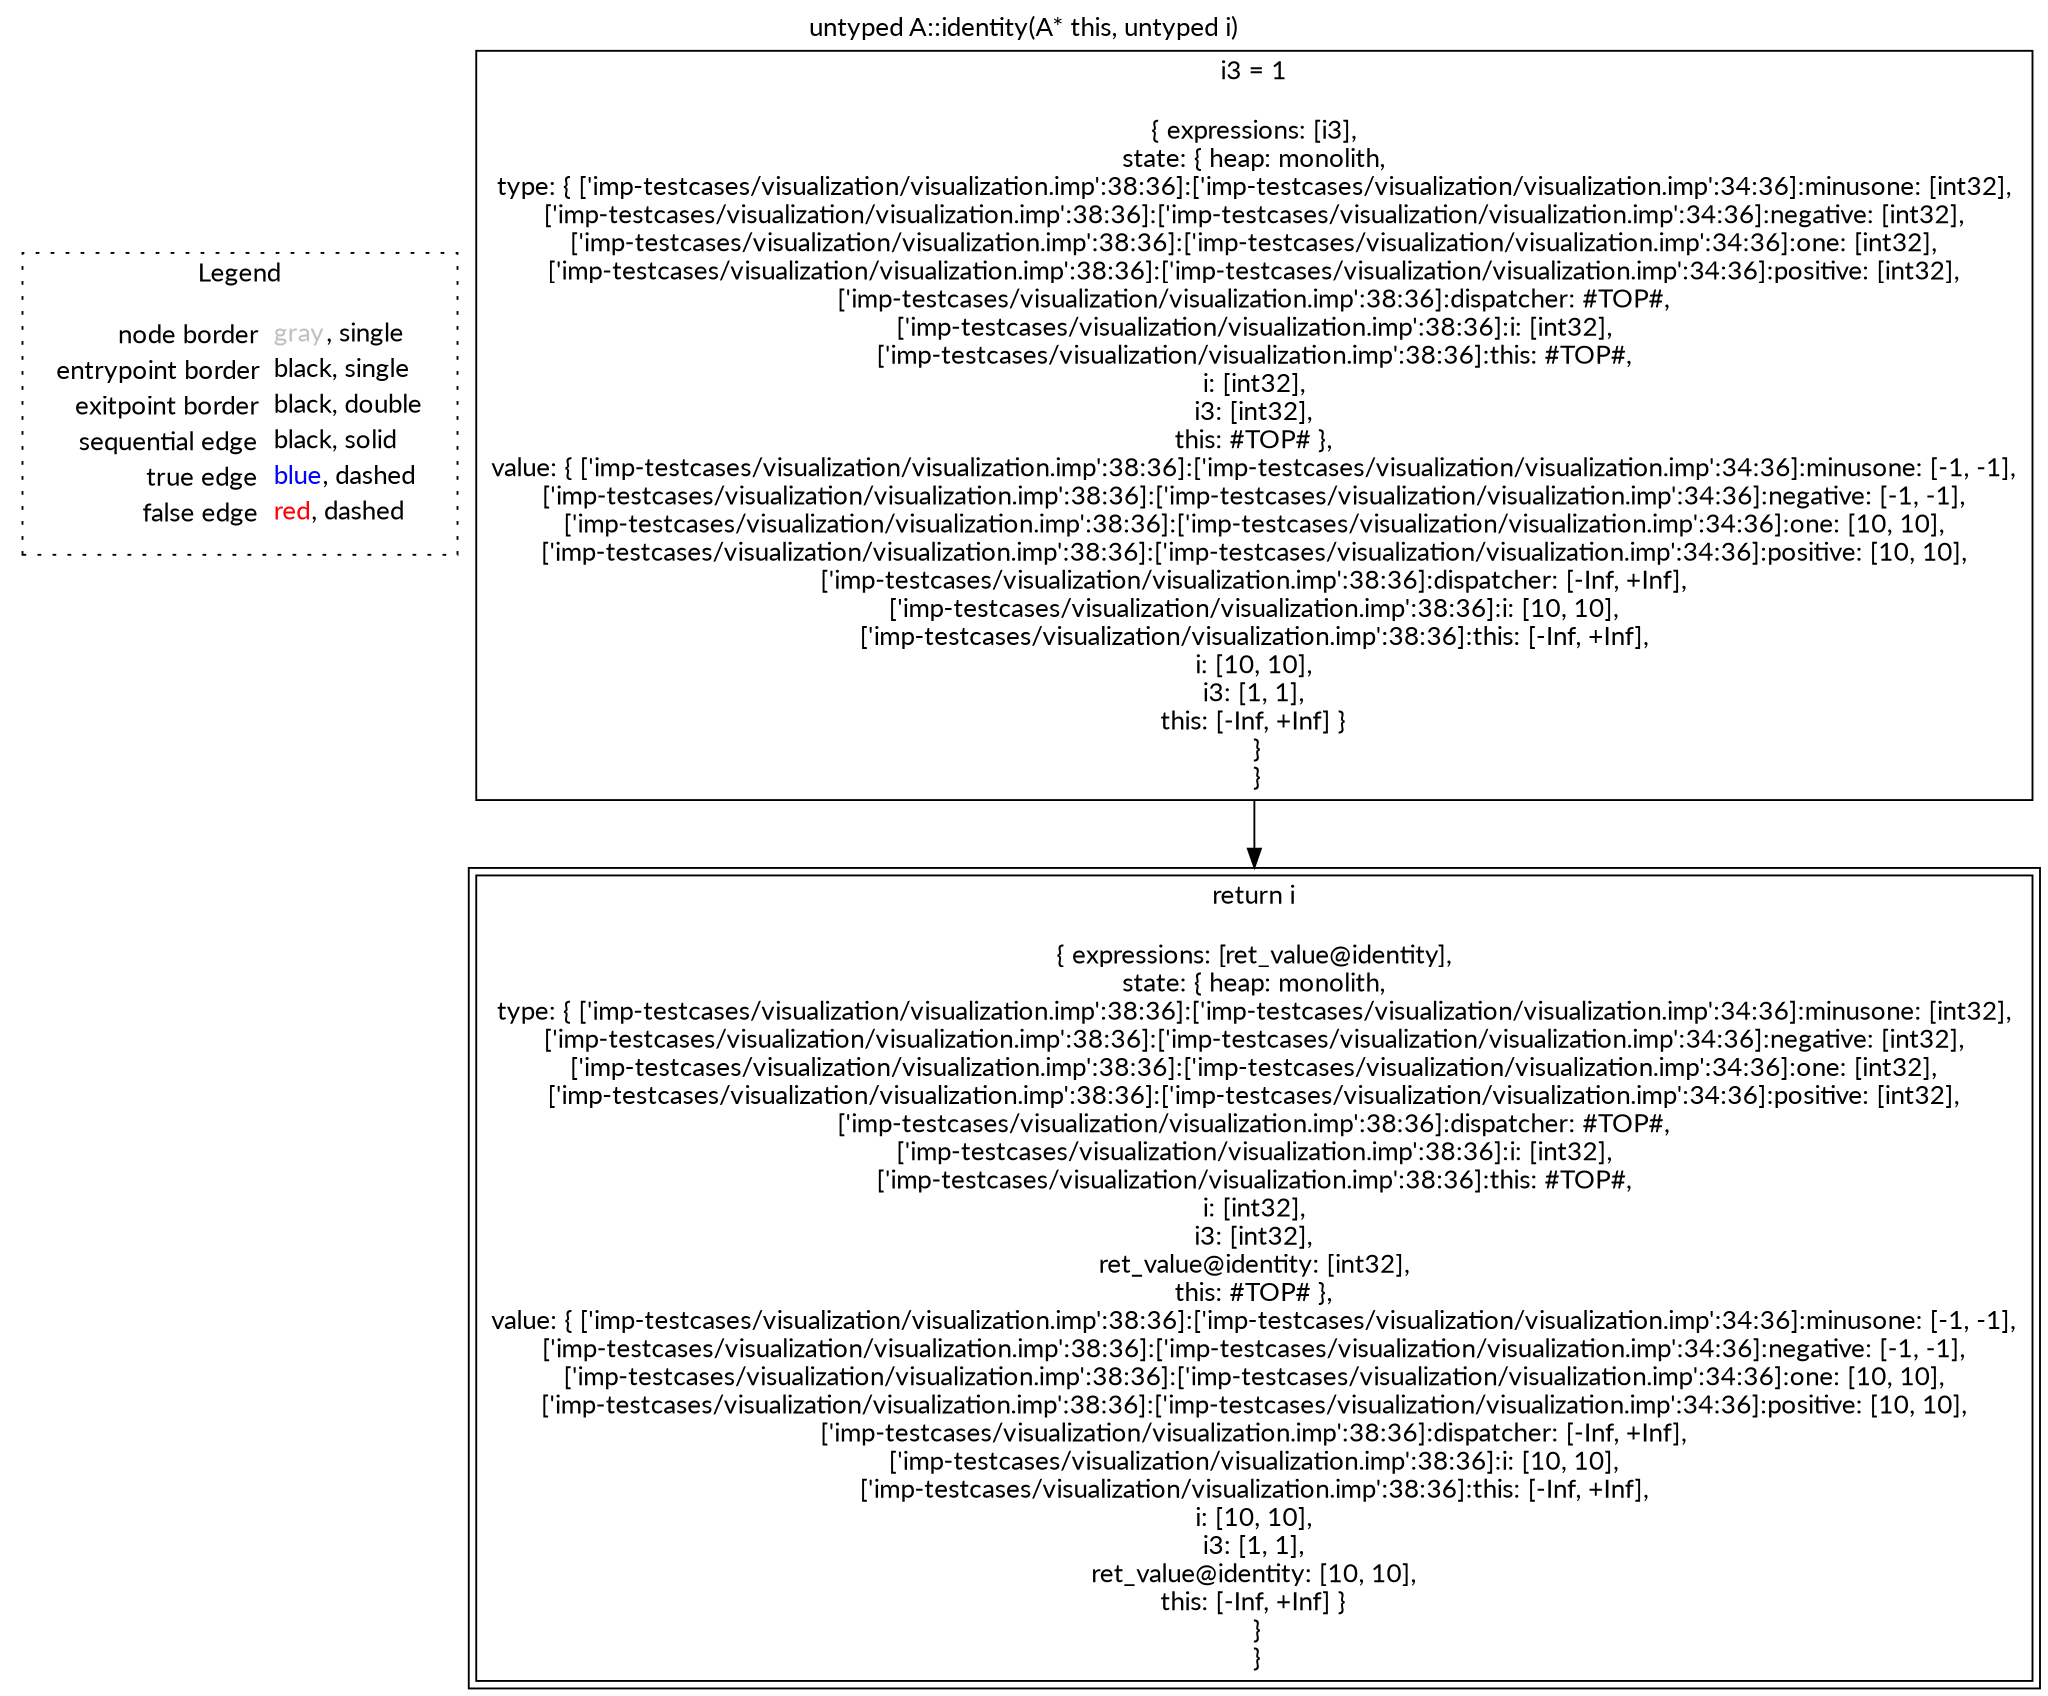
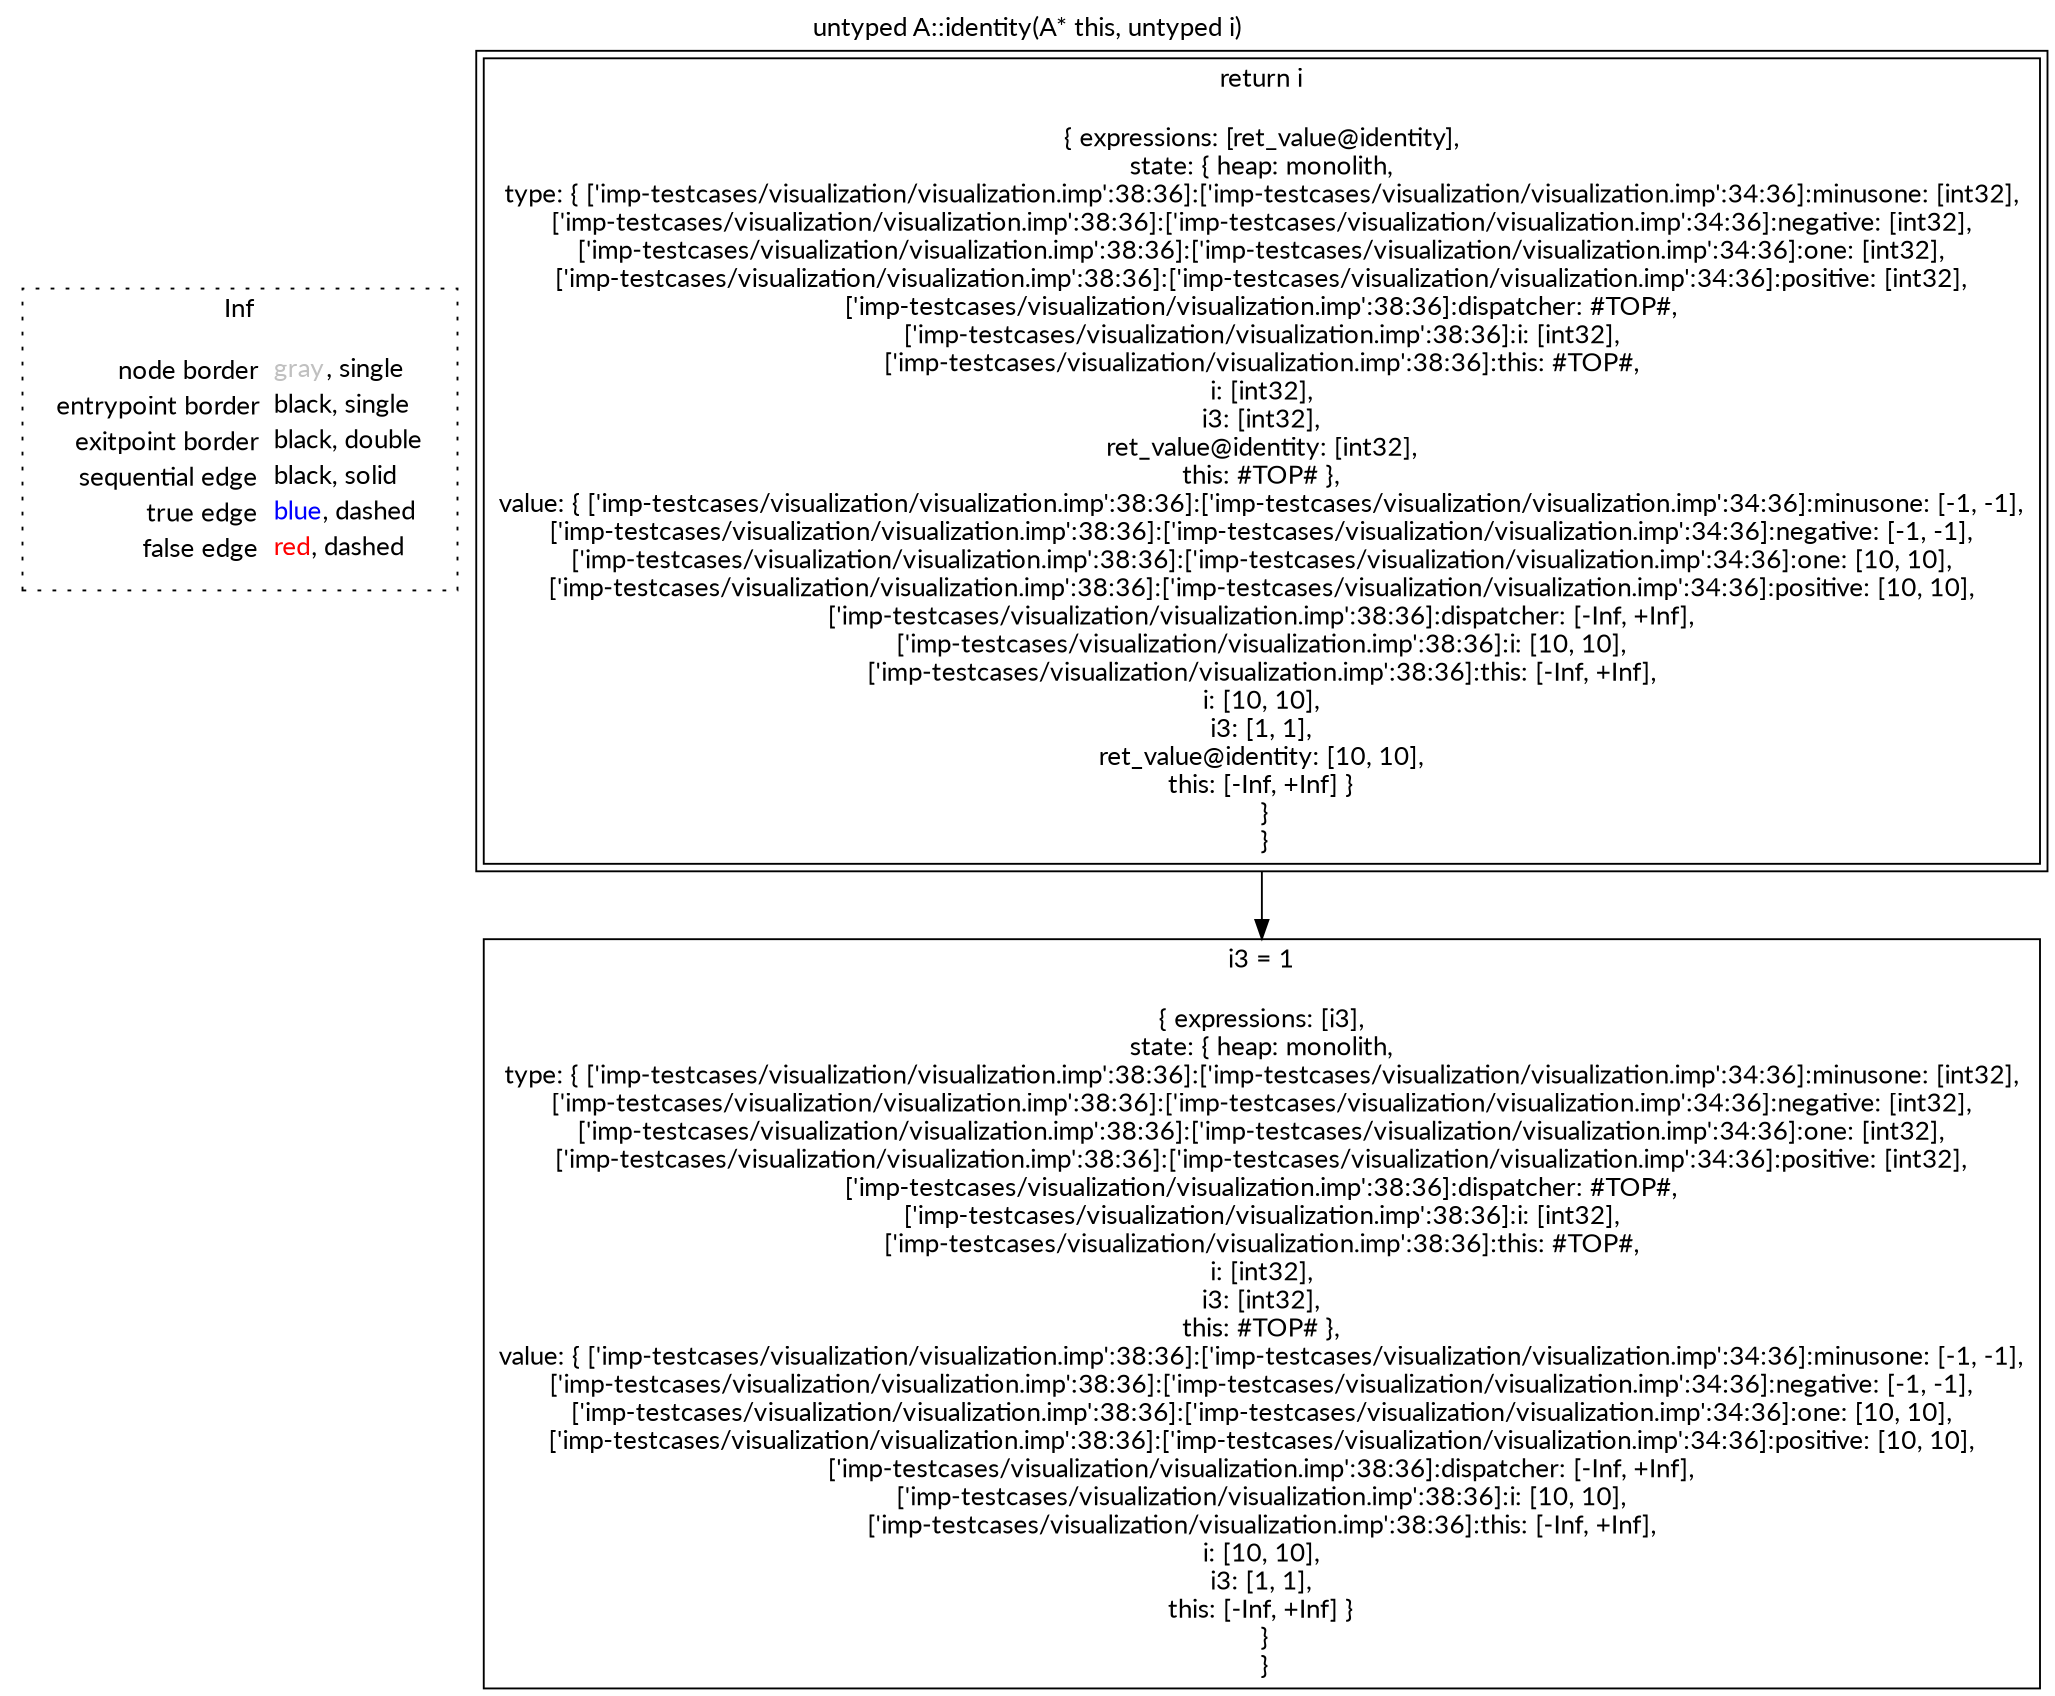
(240, 274) -> (240, 310)
(1254, 824) -> (1262, 896)
